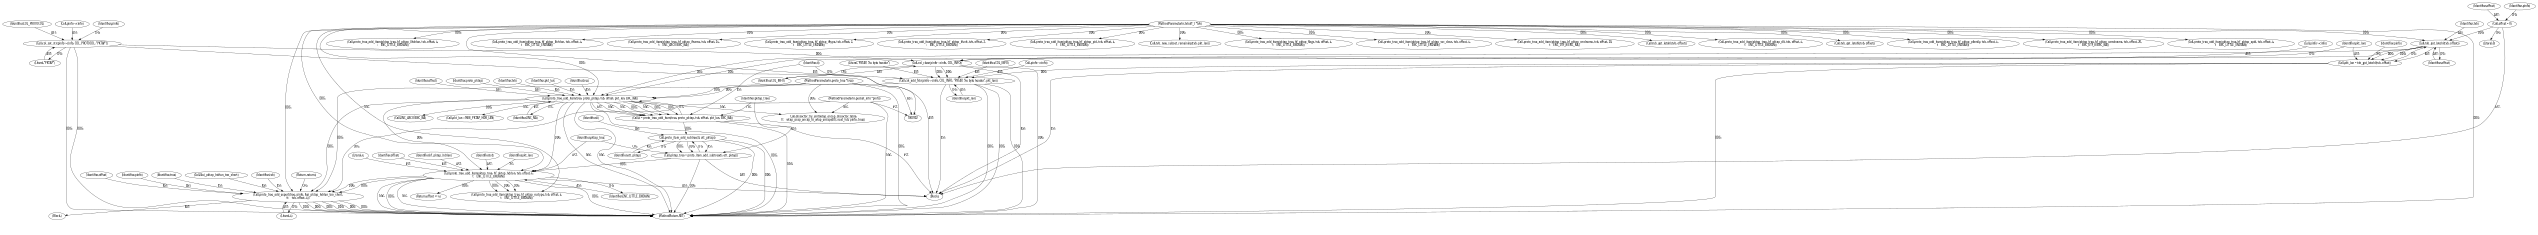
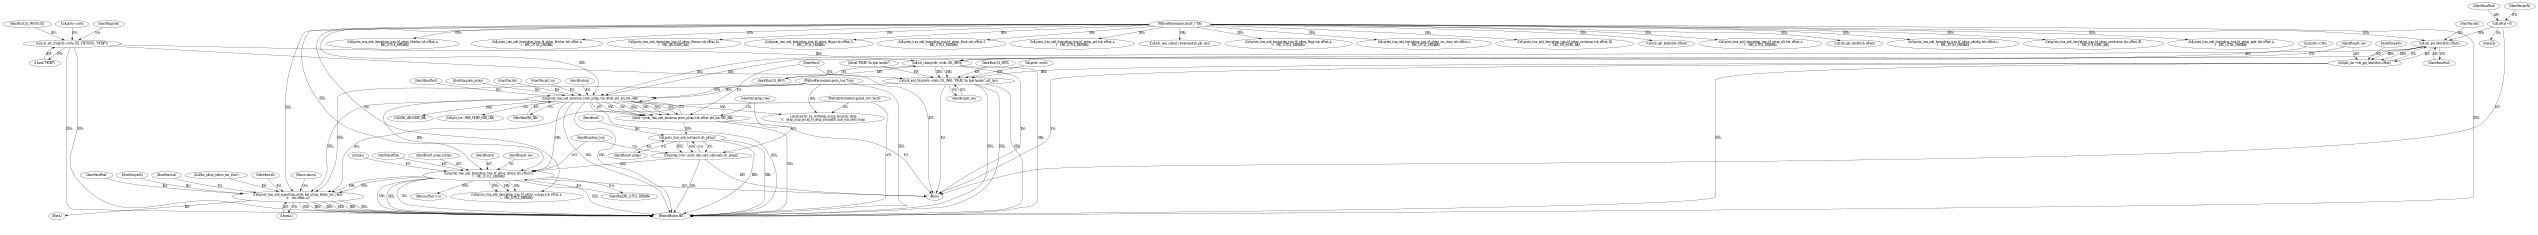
(913, 118) -> none
(889, 156) -> (889, 156)
